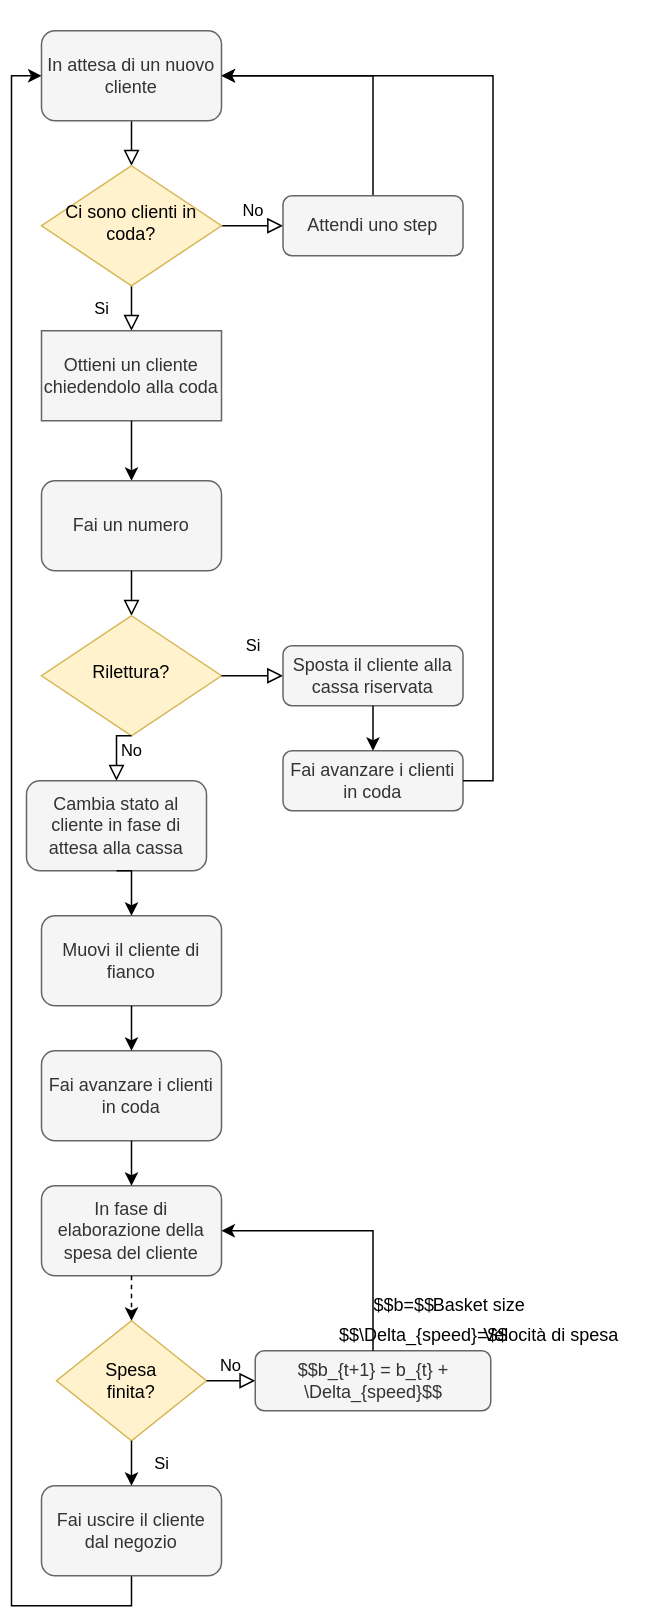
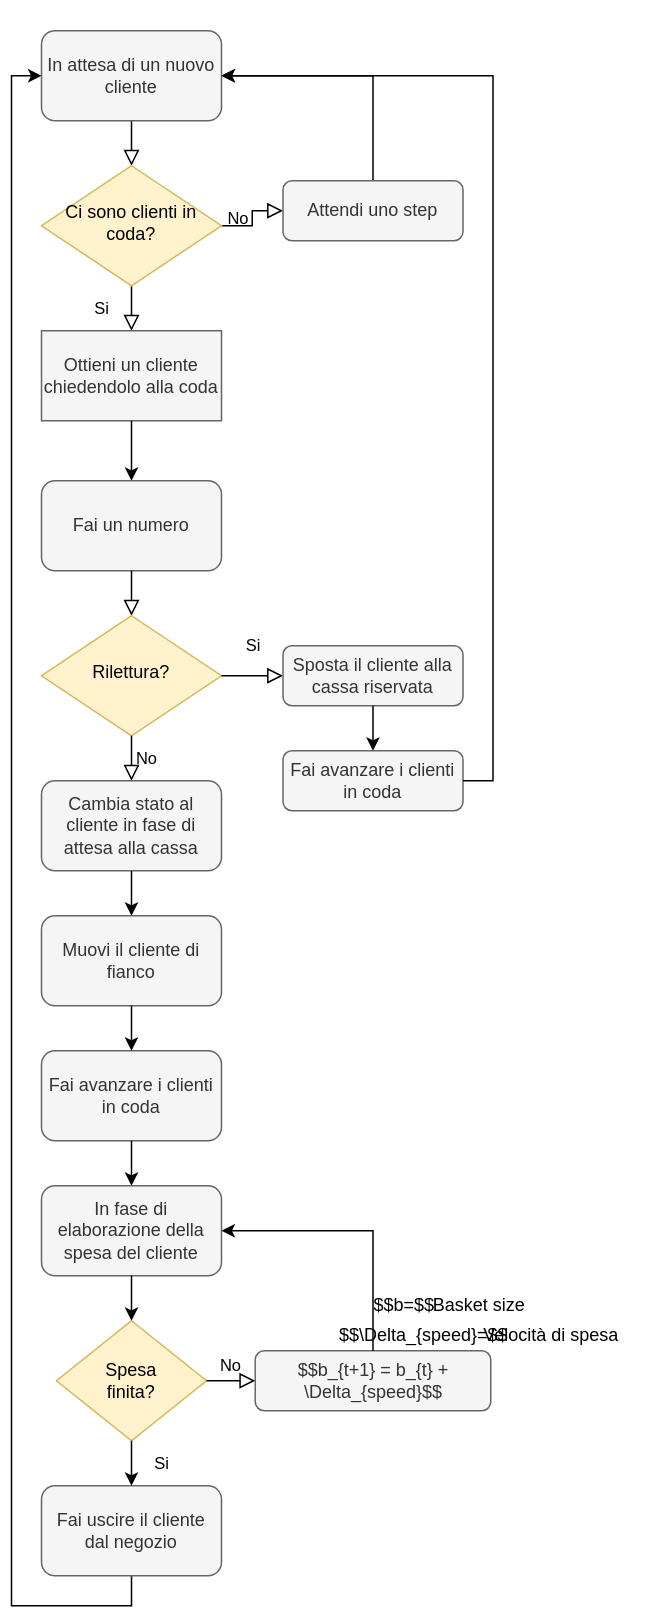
(373, 226) -> (373, 211)
(116, 826) -> (131, 826)
(131, 1294) -> (131, 1294)
